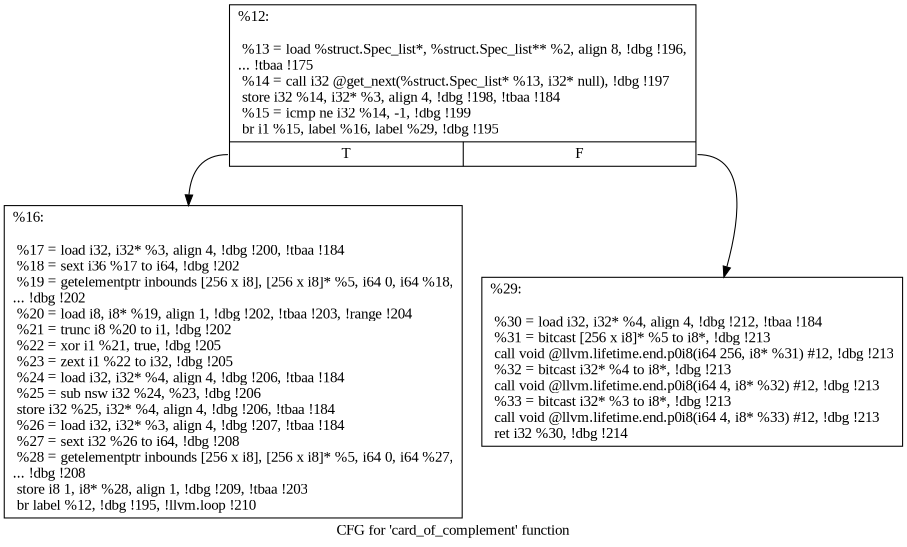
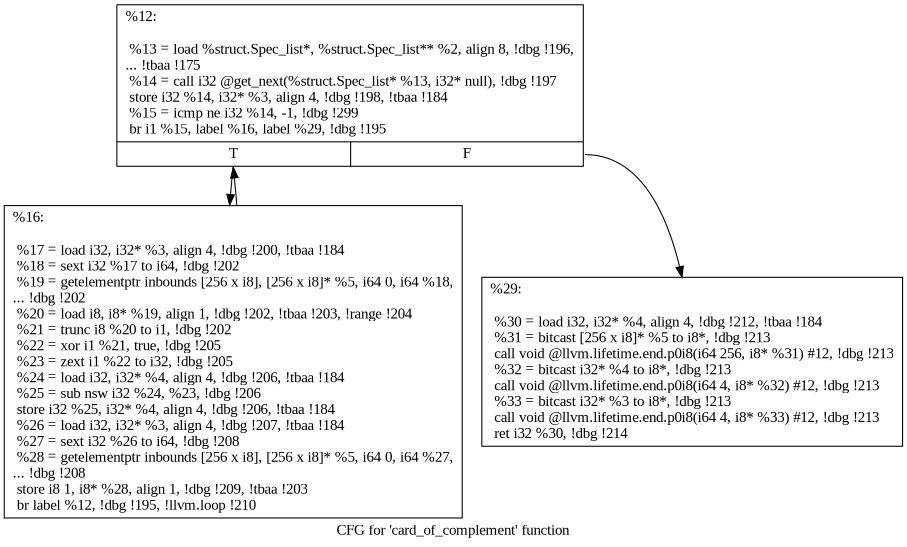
(355, 113) -> (242, 113)
none -> (236, 198)
(126, 266) -> (126, 266)
